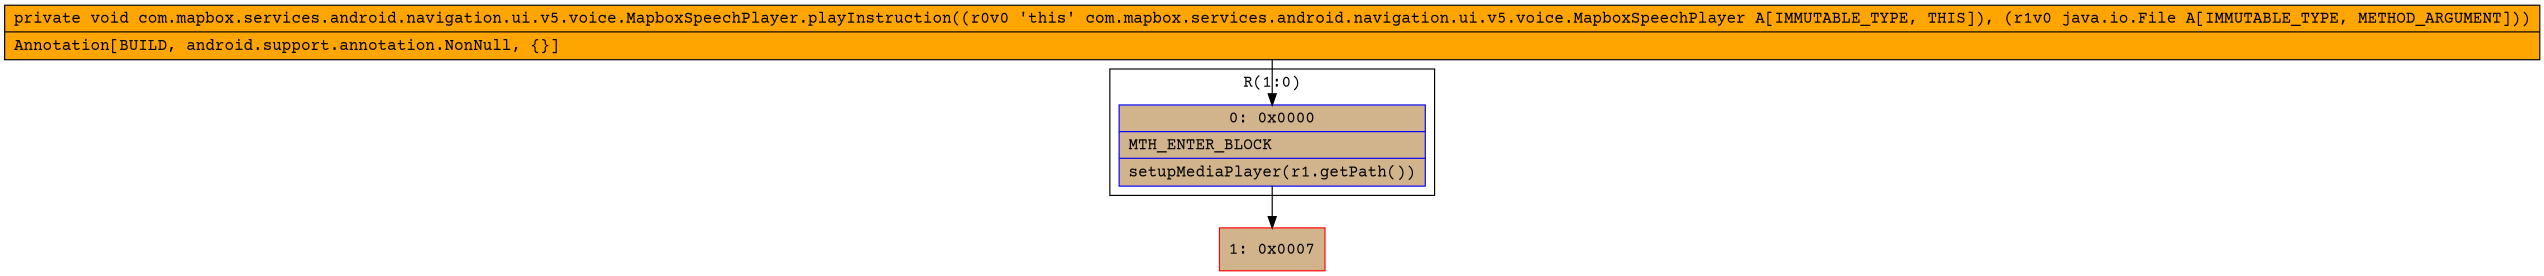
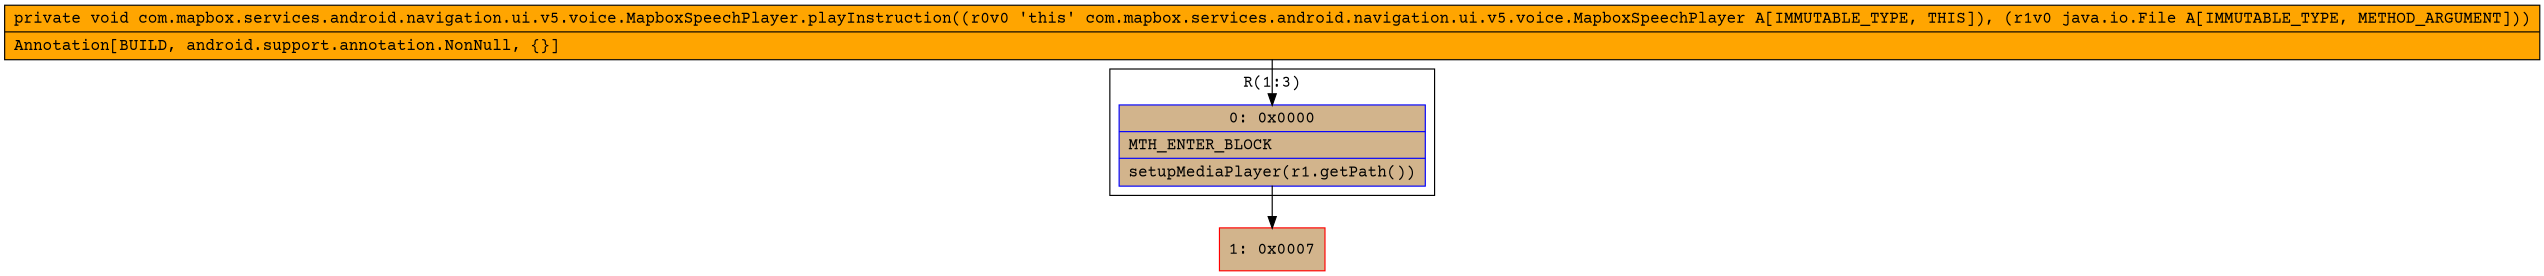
(1272, 82) -> (1272, 82)
